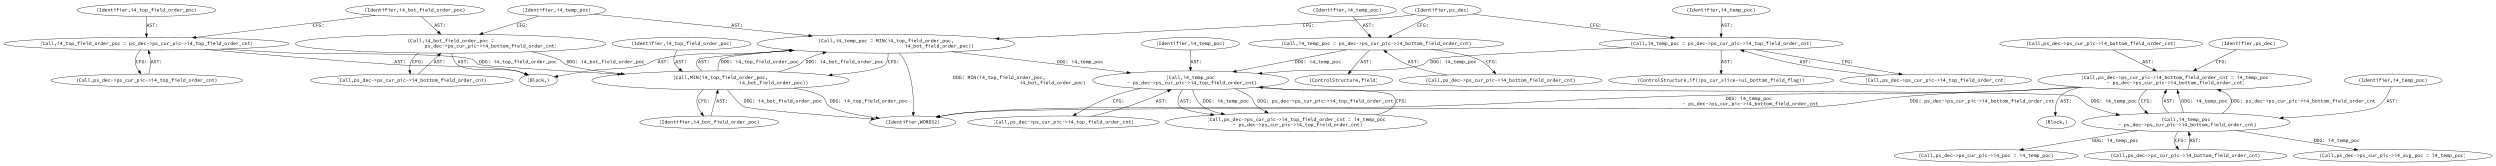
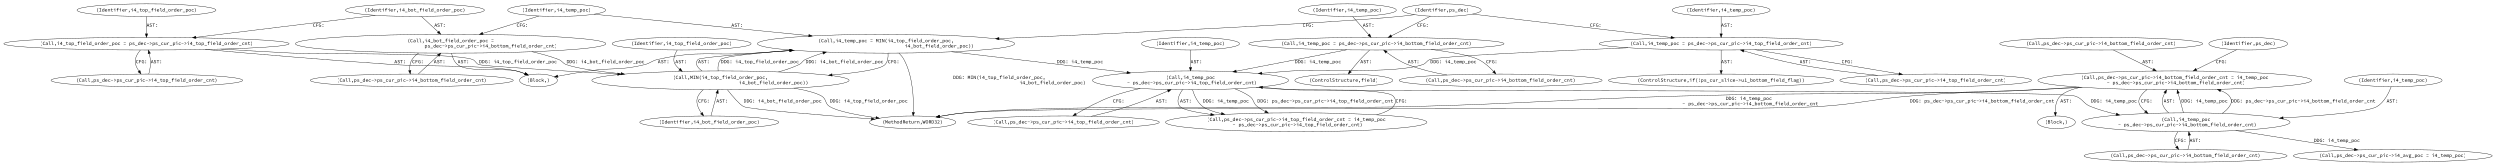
(913, 122) -> (913, 122)
(1986, 156) -> none
